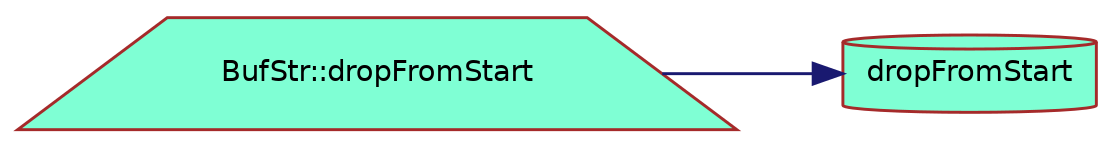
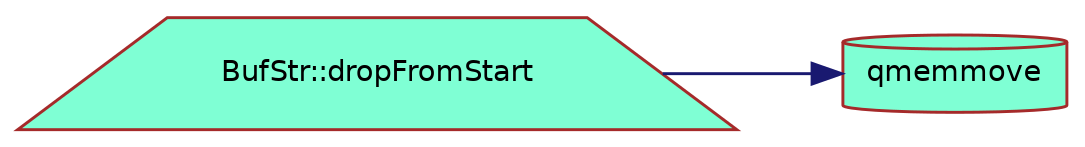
(970, 74) -> (955, 74)
